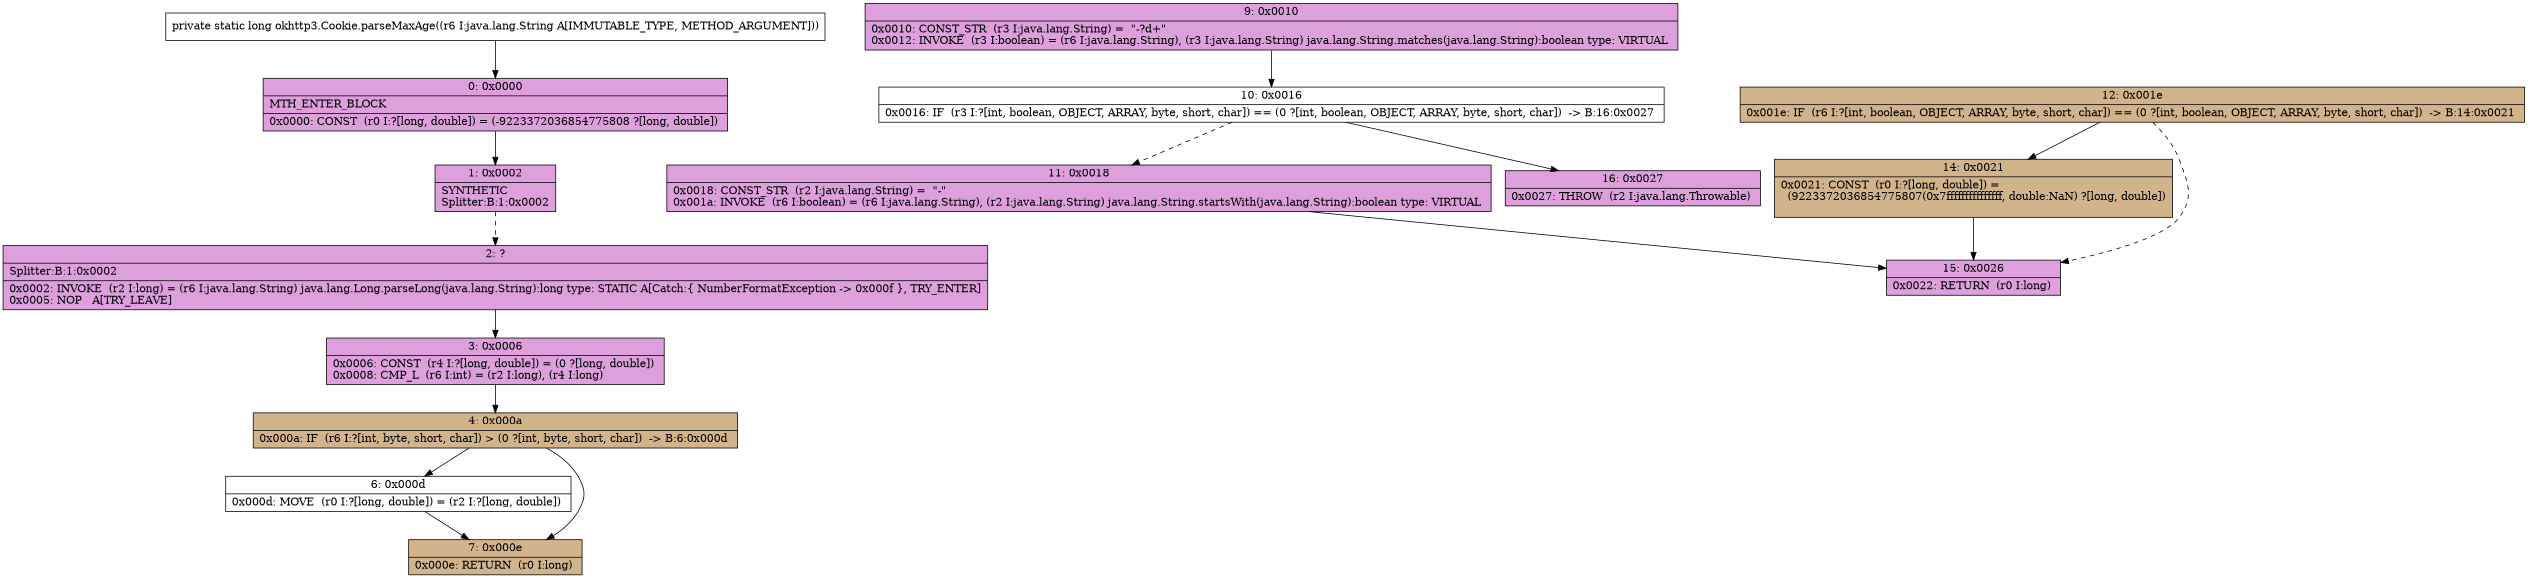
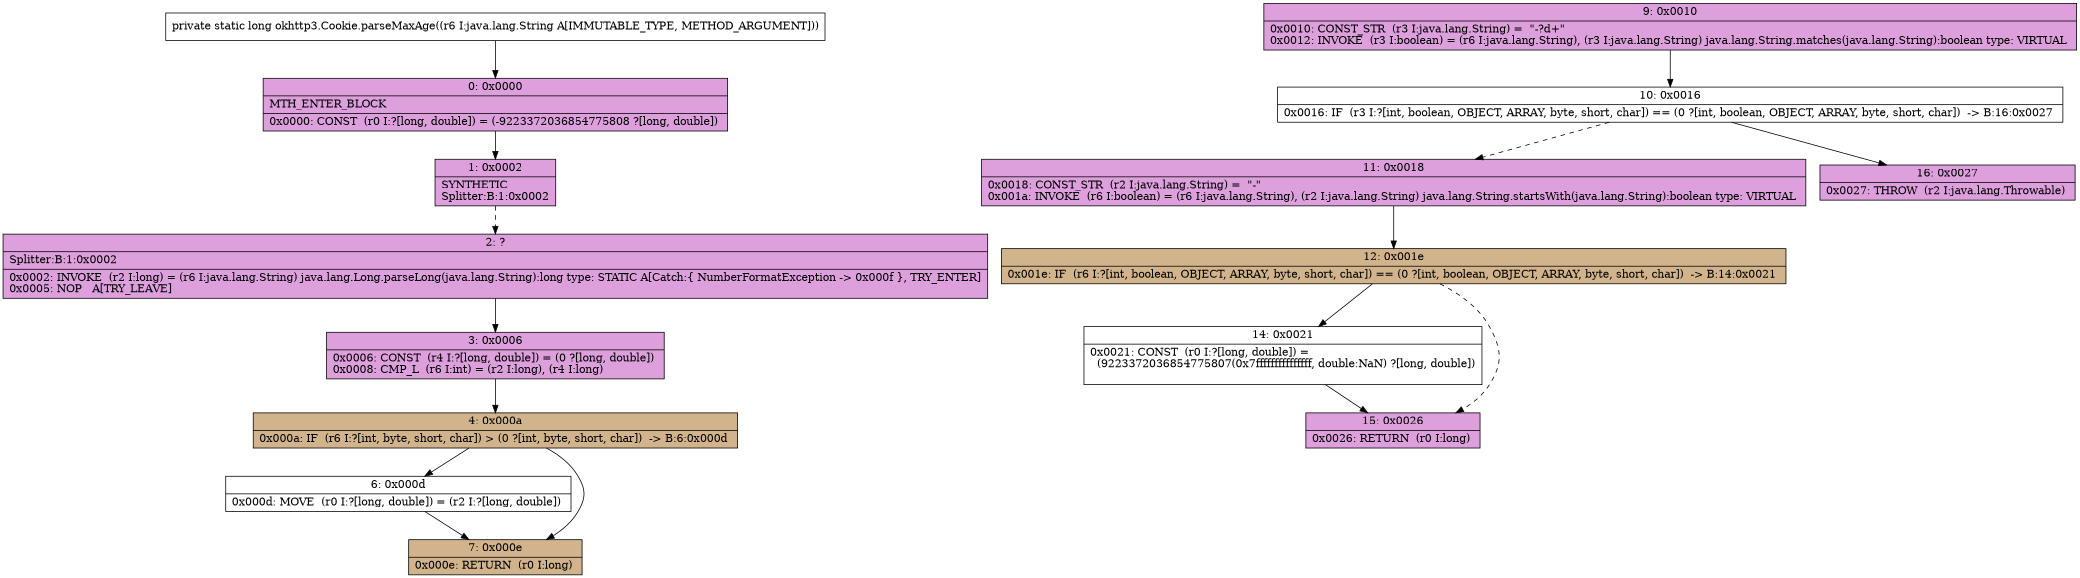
(1974, 188) -> (1283, 356)
(1593, 240) -> (1394, 223)
(1974, 286) -> (1393, 439)
